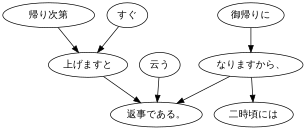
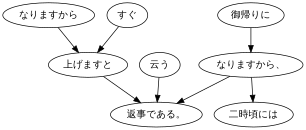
(49, 15) -> (49, 15)
